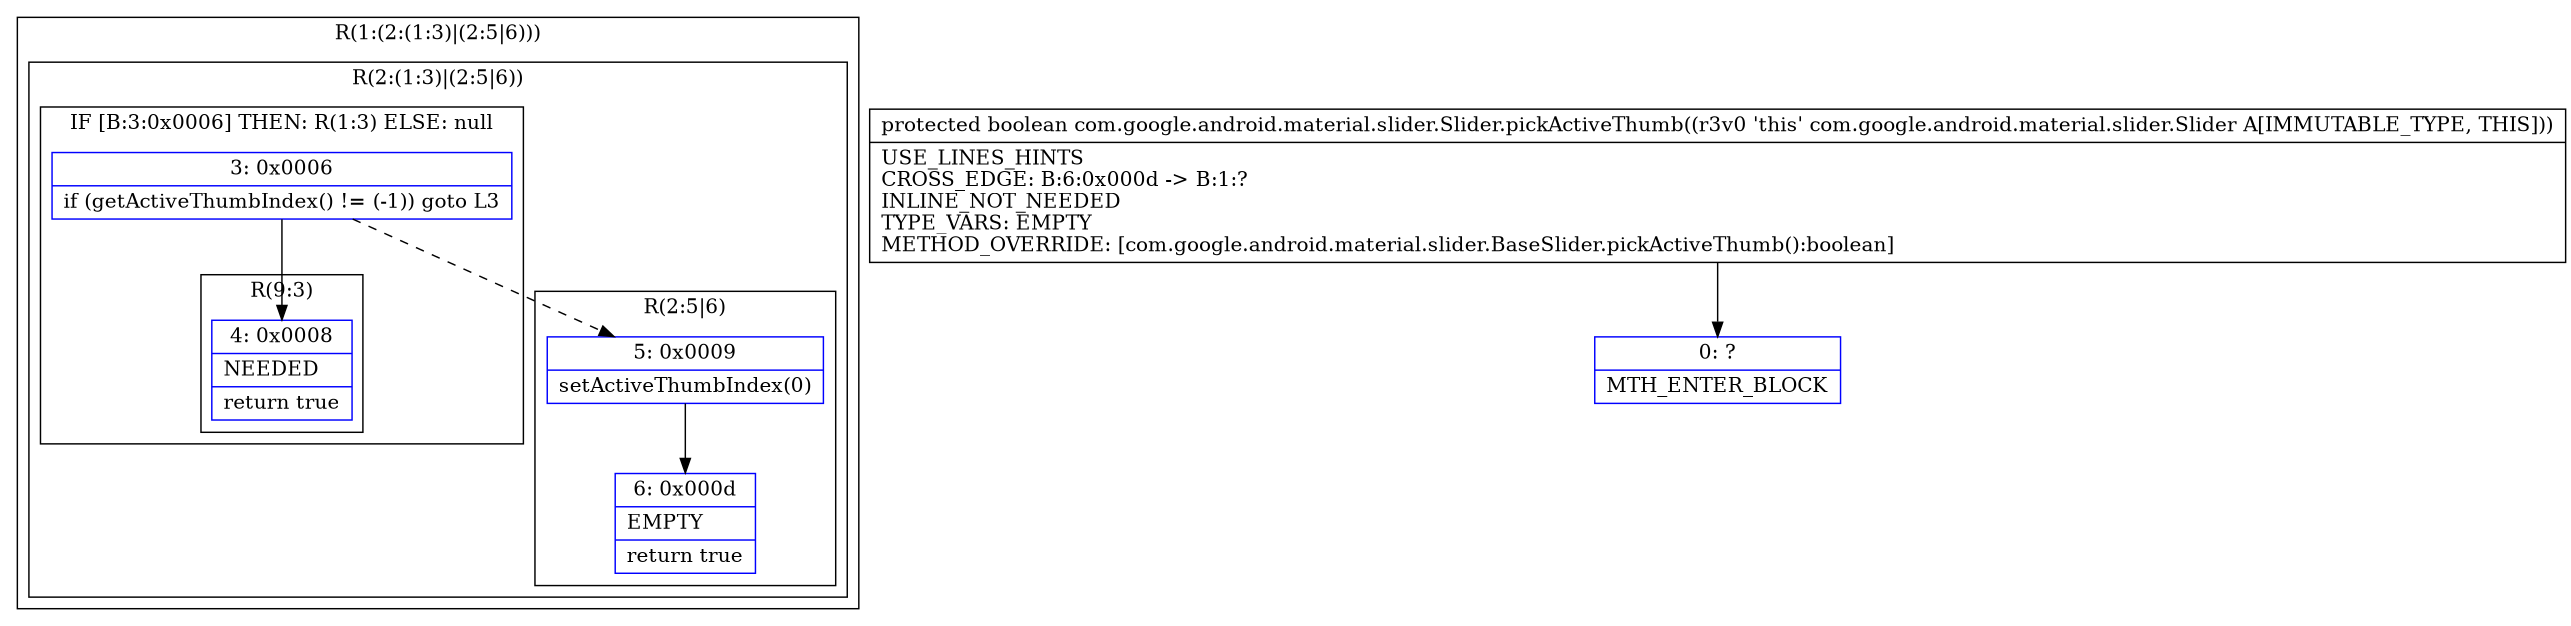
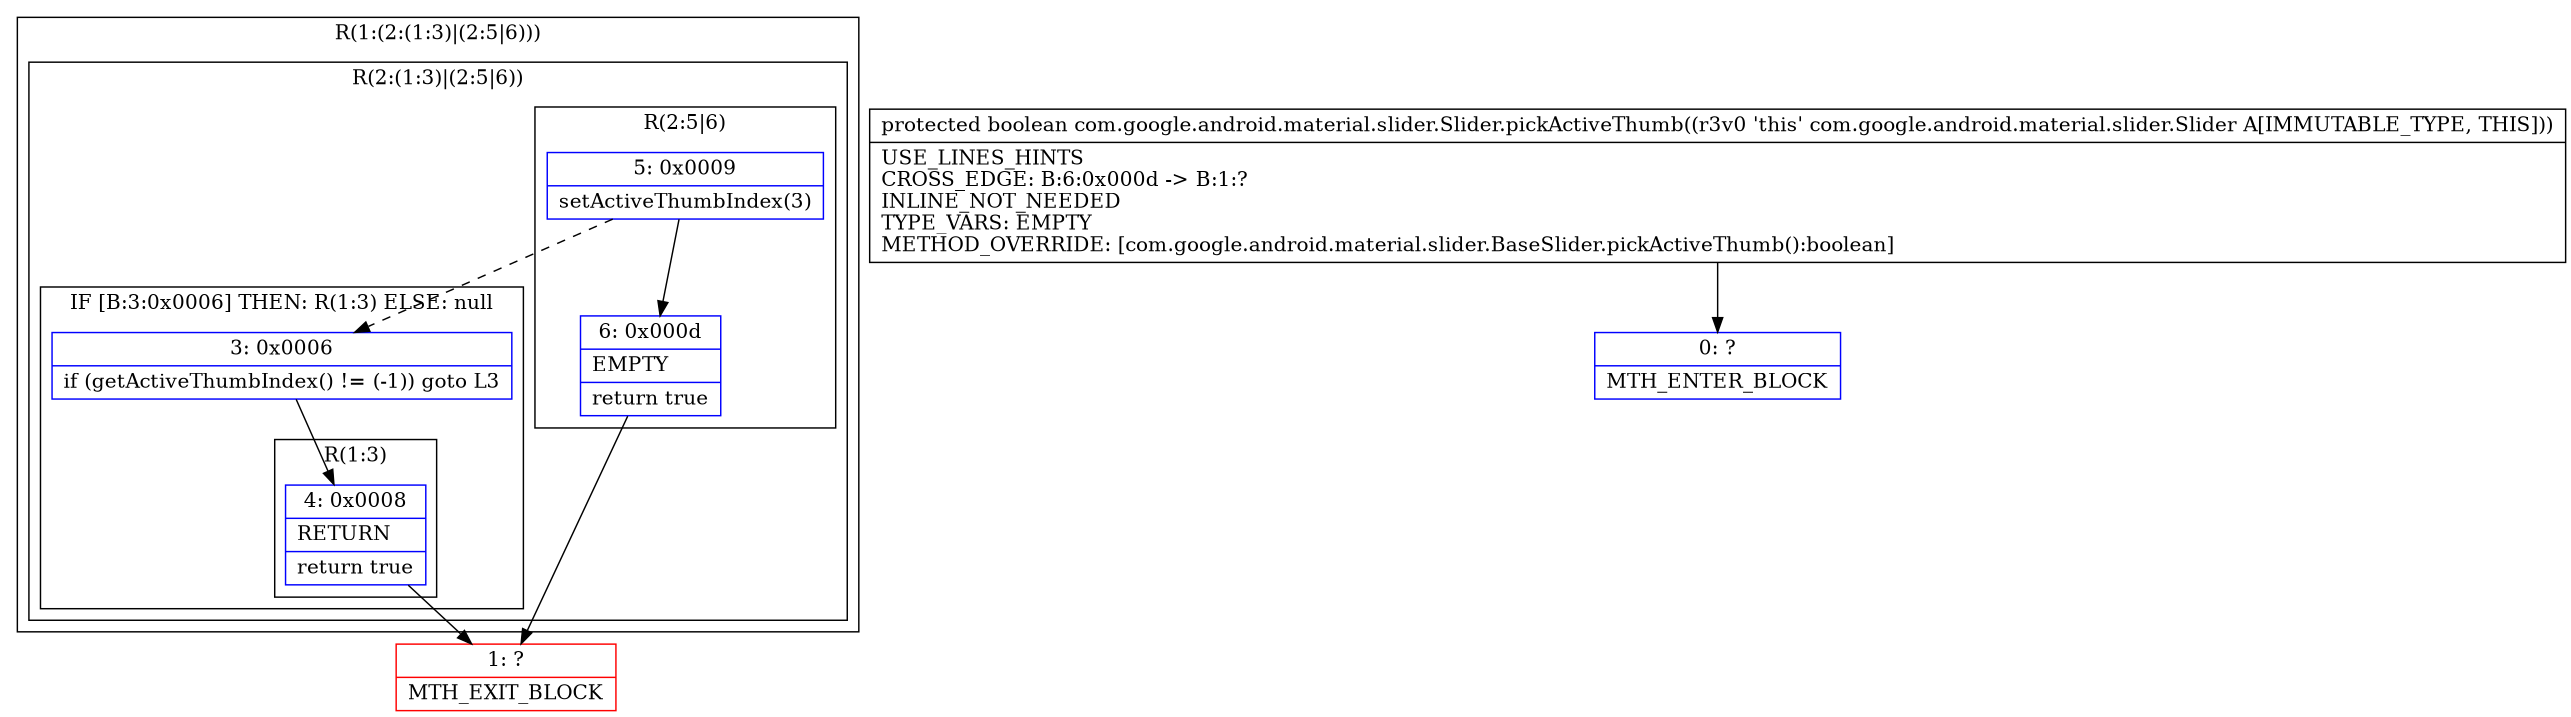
(477, 275) -> (491, 273)
(282, 291) -> (356, 456)
(272, 369) -> (344, 534)
(685, 386) -> (685, 202)
none -> (506, 677)
